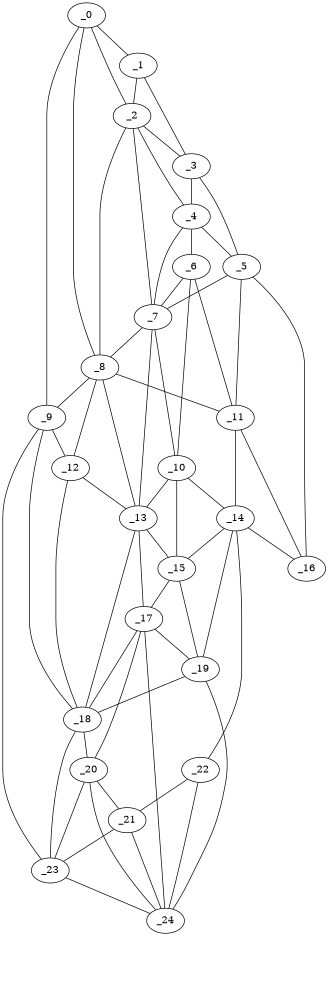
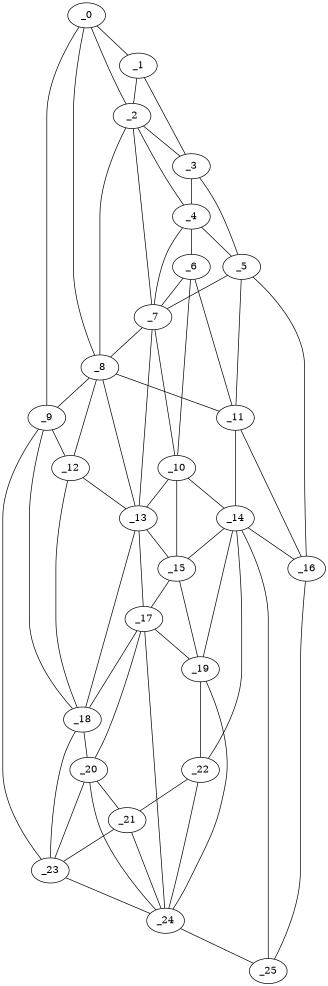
(141, 694) -> (201, 720)
none -> (268, 971)
